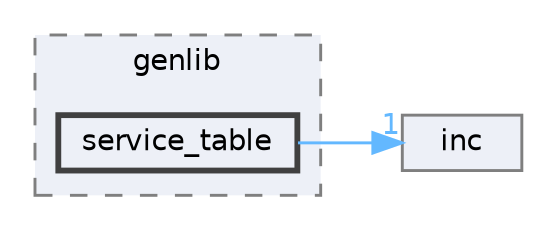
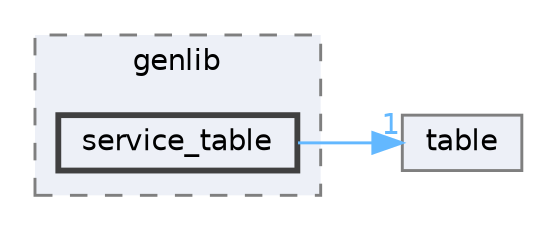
(462, 143) -> (462, 143)
